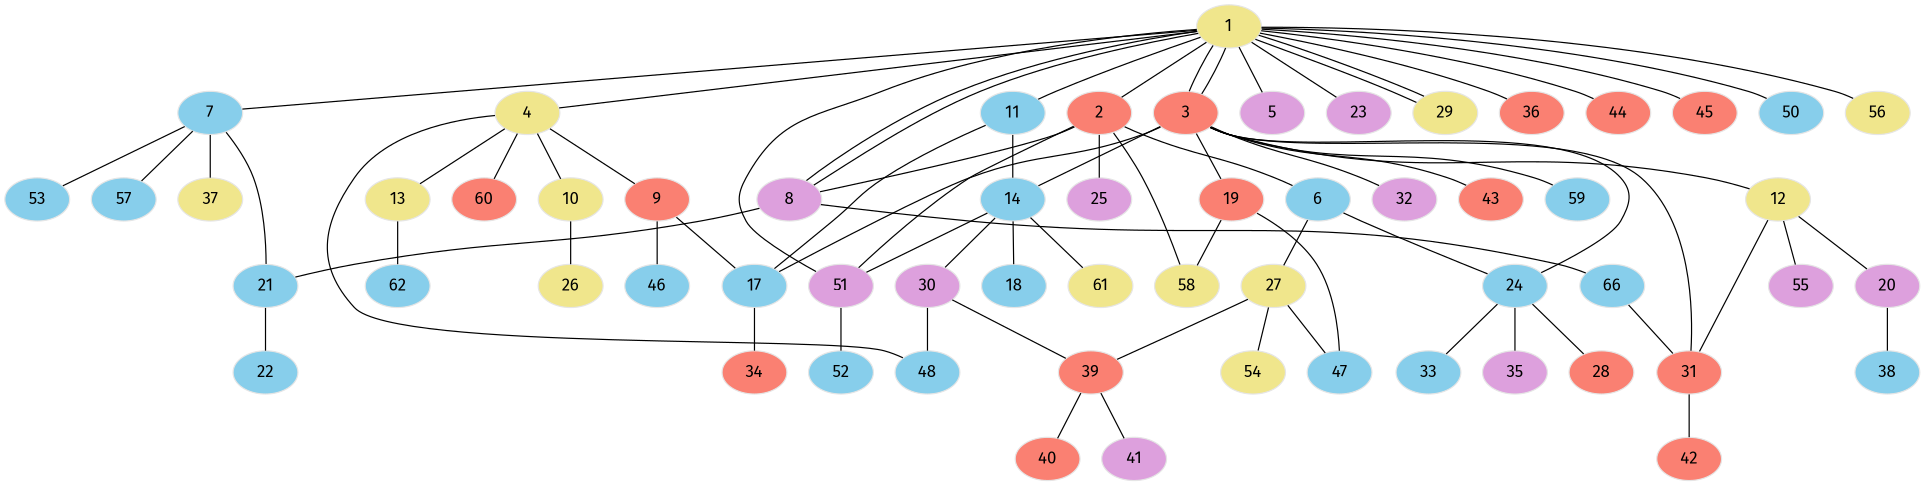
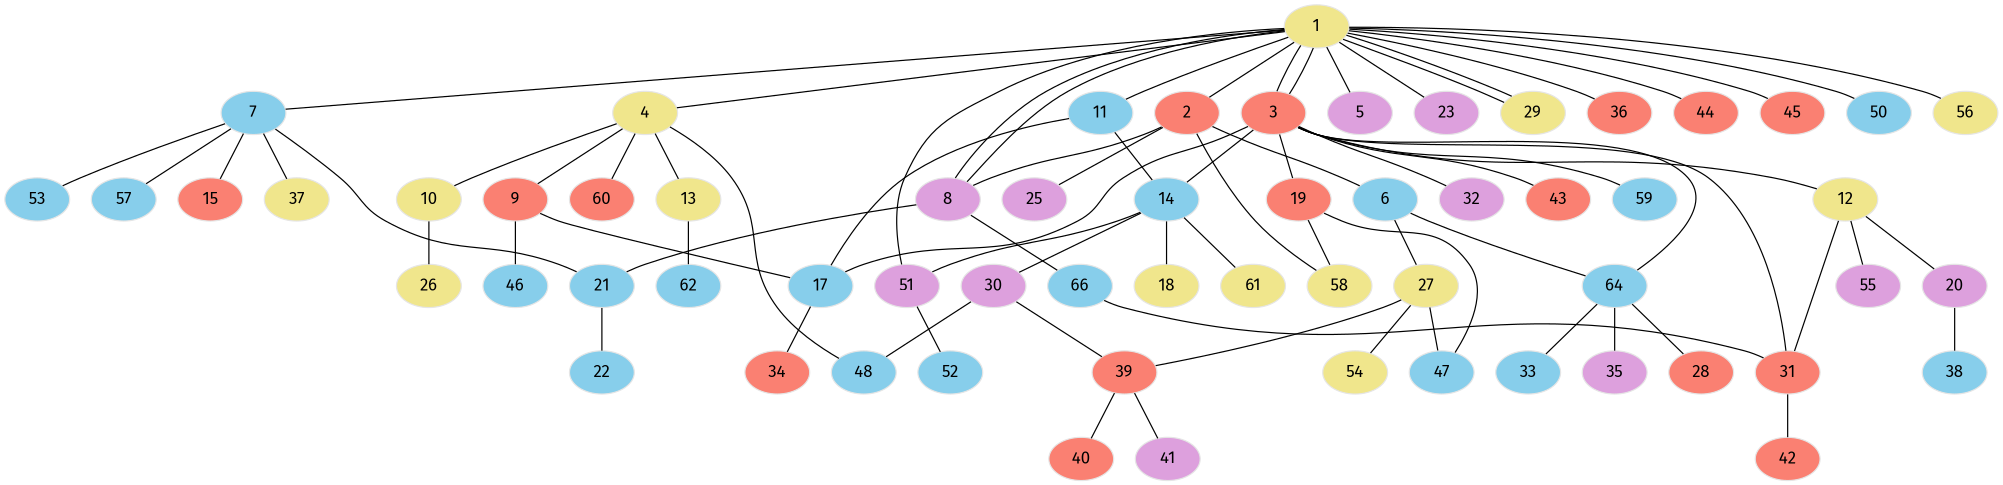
none -> (210, 199)
(937, 200) -> none
(1014, 286) -> (1167, 286)
(1515, 286) -> (1615, 286)
